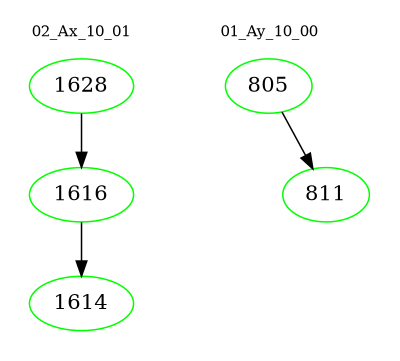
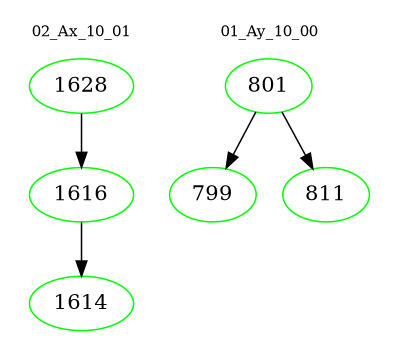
(269, 86) -> (269, 86)
none -> (213, 195)
